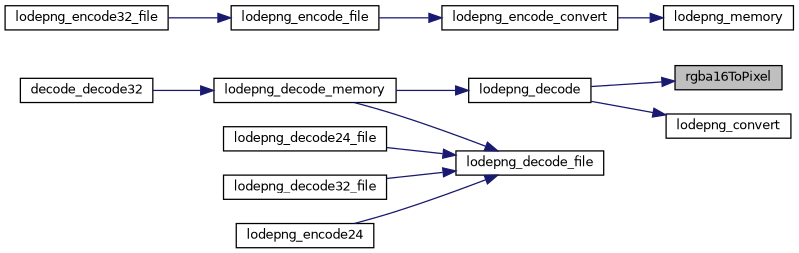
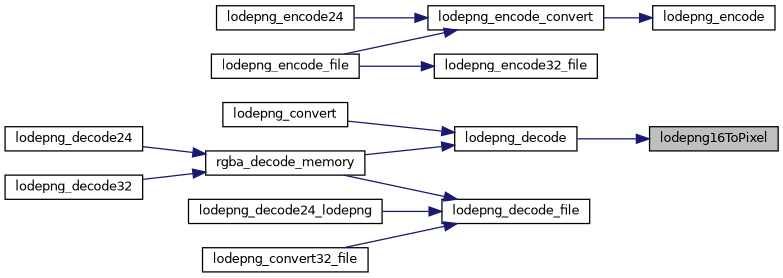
(193, 18) -> (390, 66)
(729, 18) -> (714, 18)
(729, 78) -> (714, 139)
(87, 90) -> (74, 187)
(305, 90) -> (285, 163)
(622, 107) -> (395, 126)
none -> (74, 139)
(305, 139) -> (285, 211)
(305, 187) -> (285, 260)
(421, 203) -> (384, 18)
